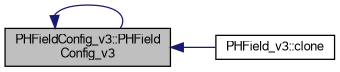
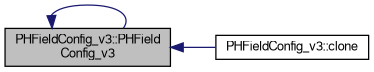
(275, 47) -> (292, 47)
